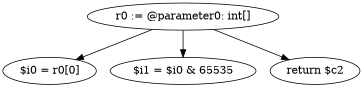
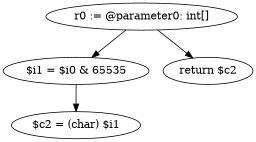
(50, 71) -> none
none -> (76, 125)
